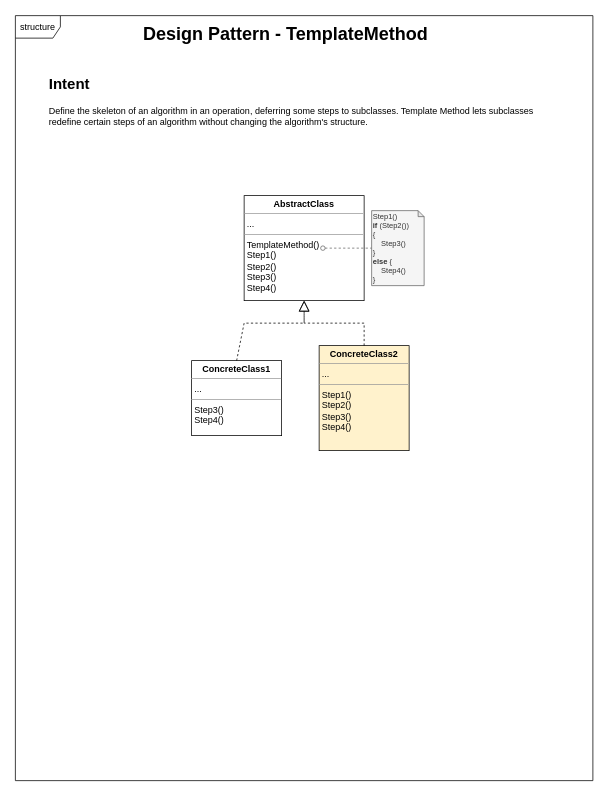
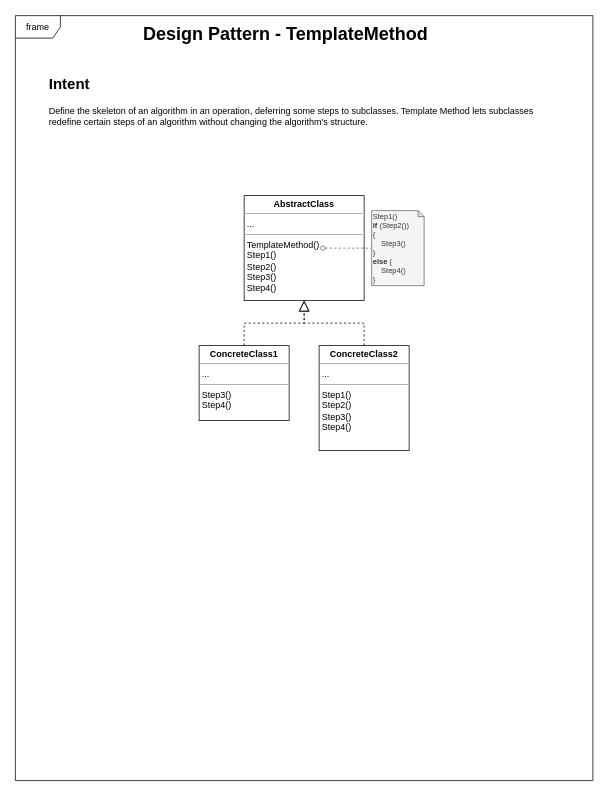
(38, 27) -> (38, 27)
(237, 398) -> (244, 383)
(364, 398) -> (364, 398)
